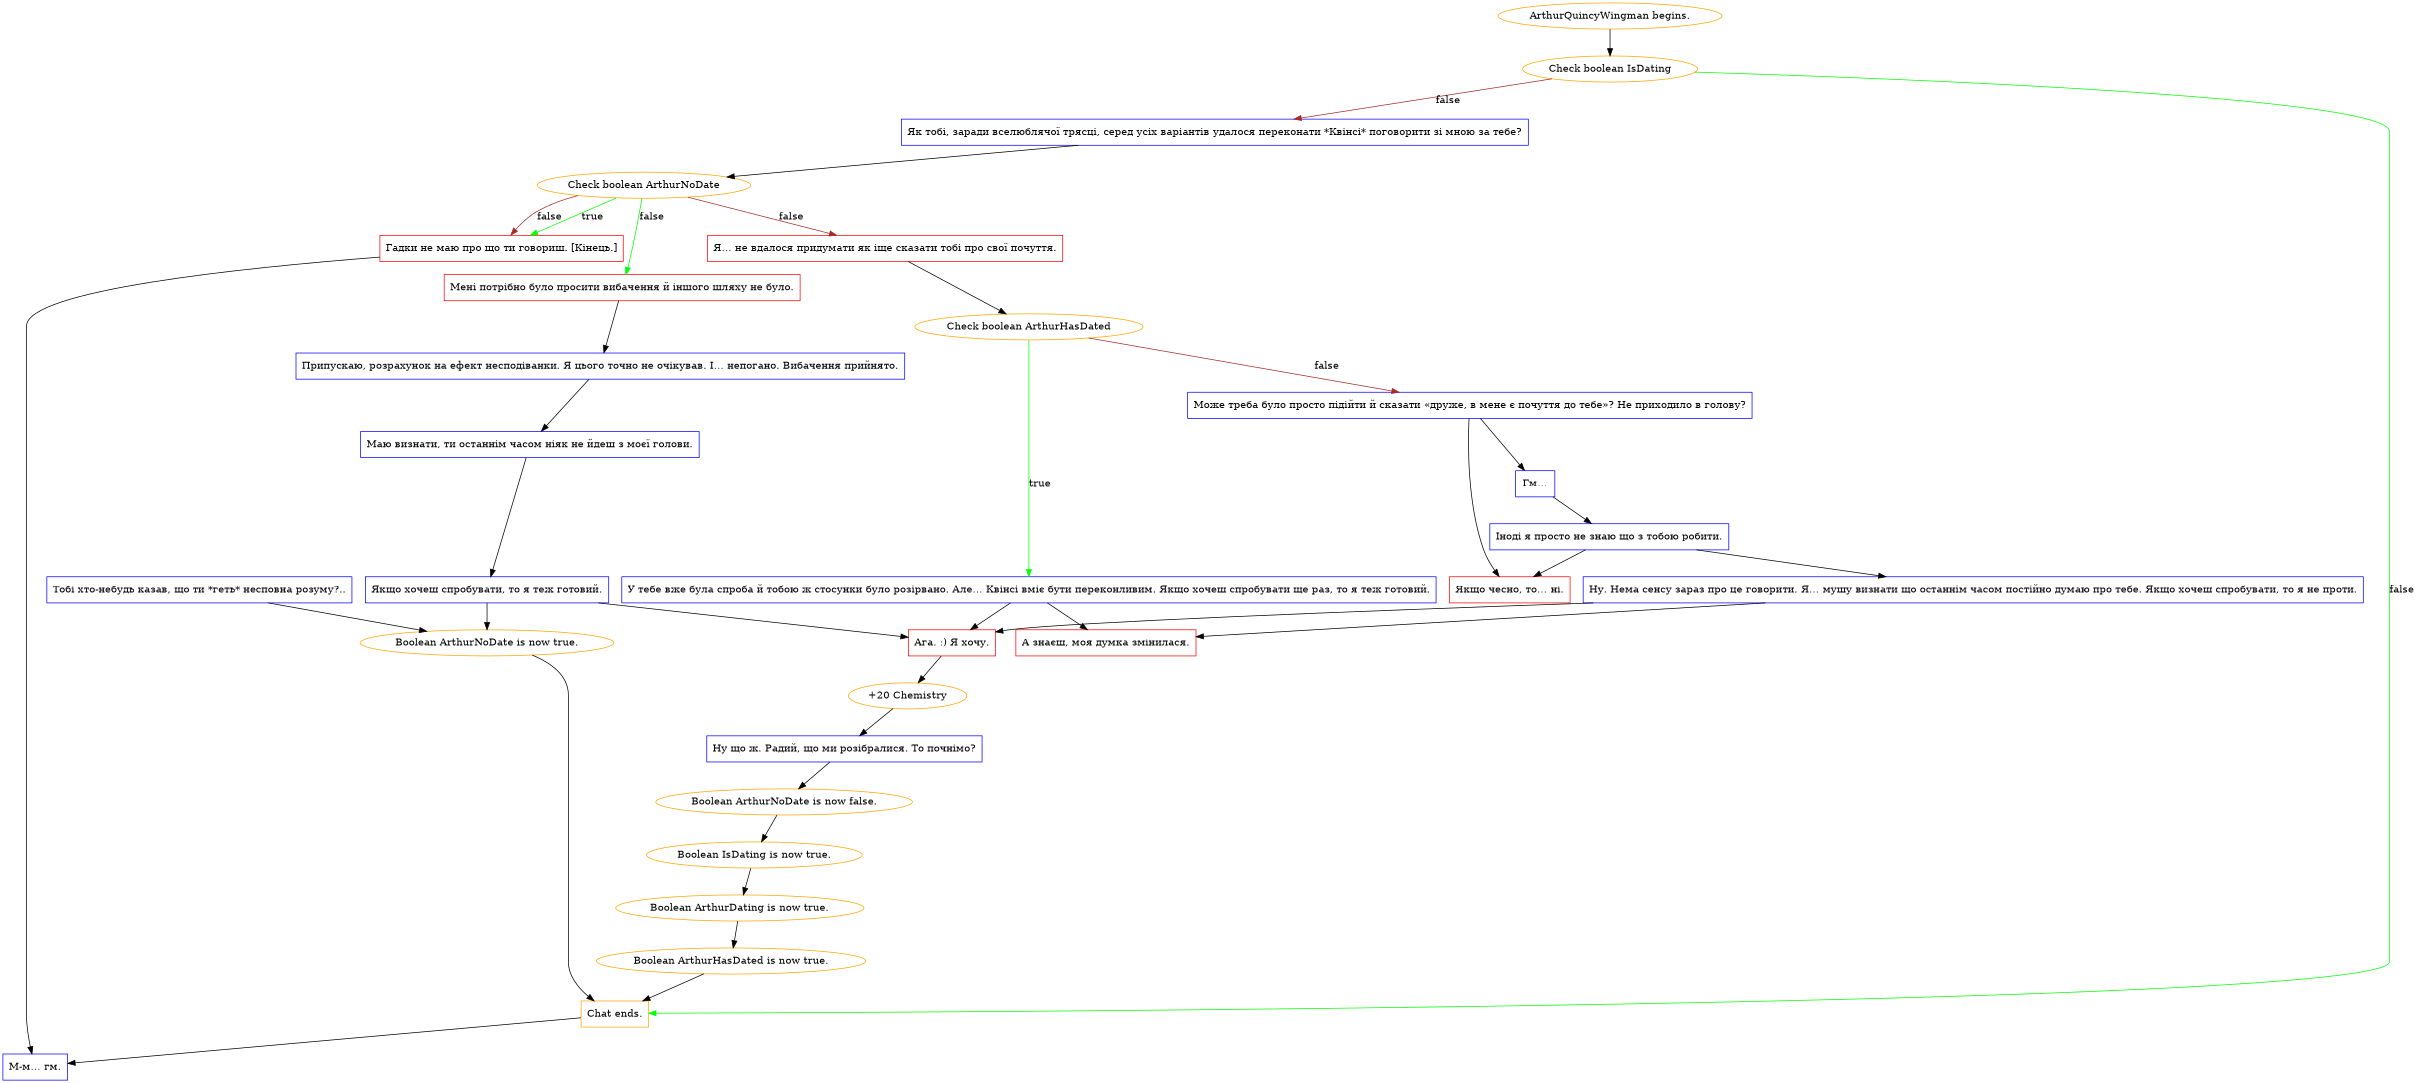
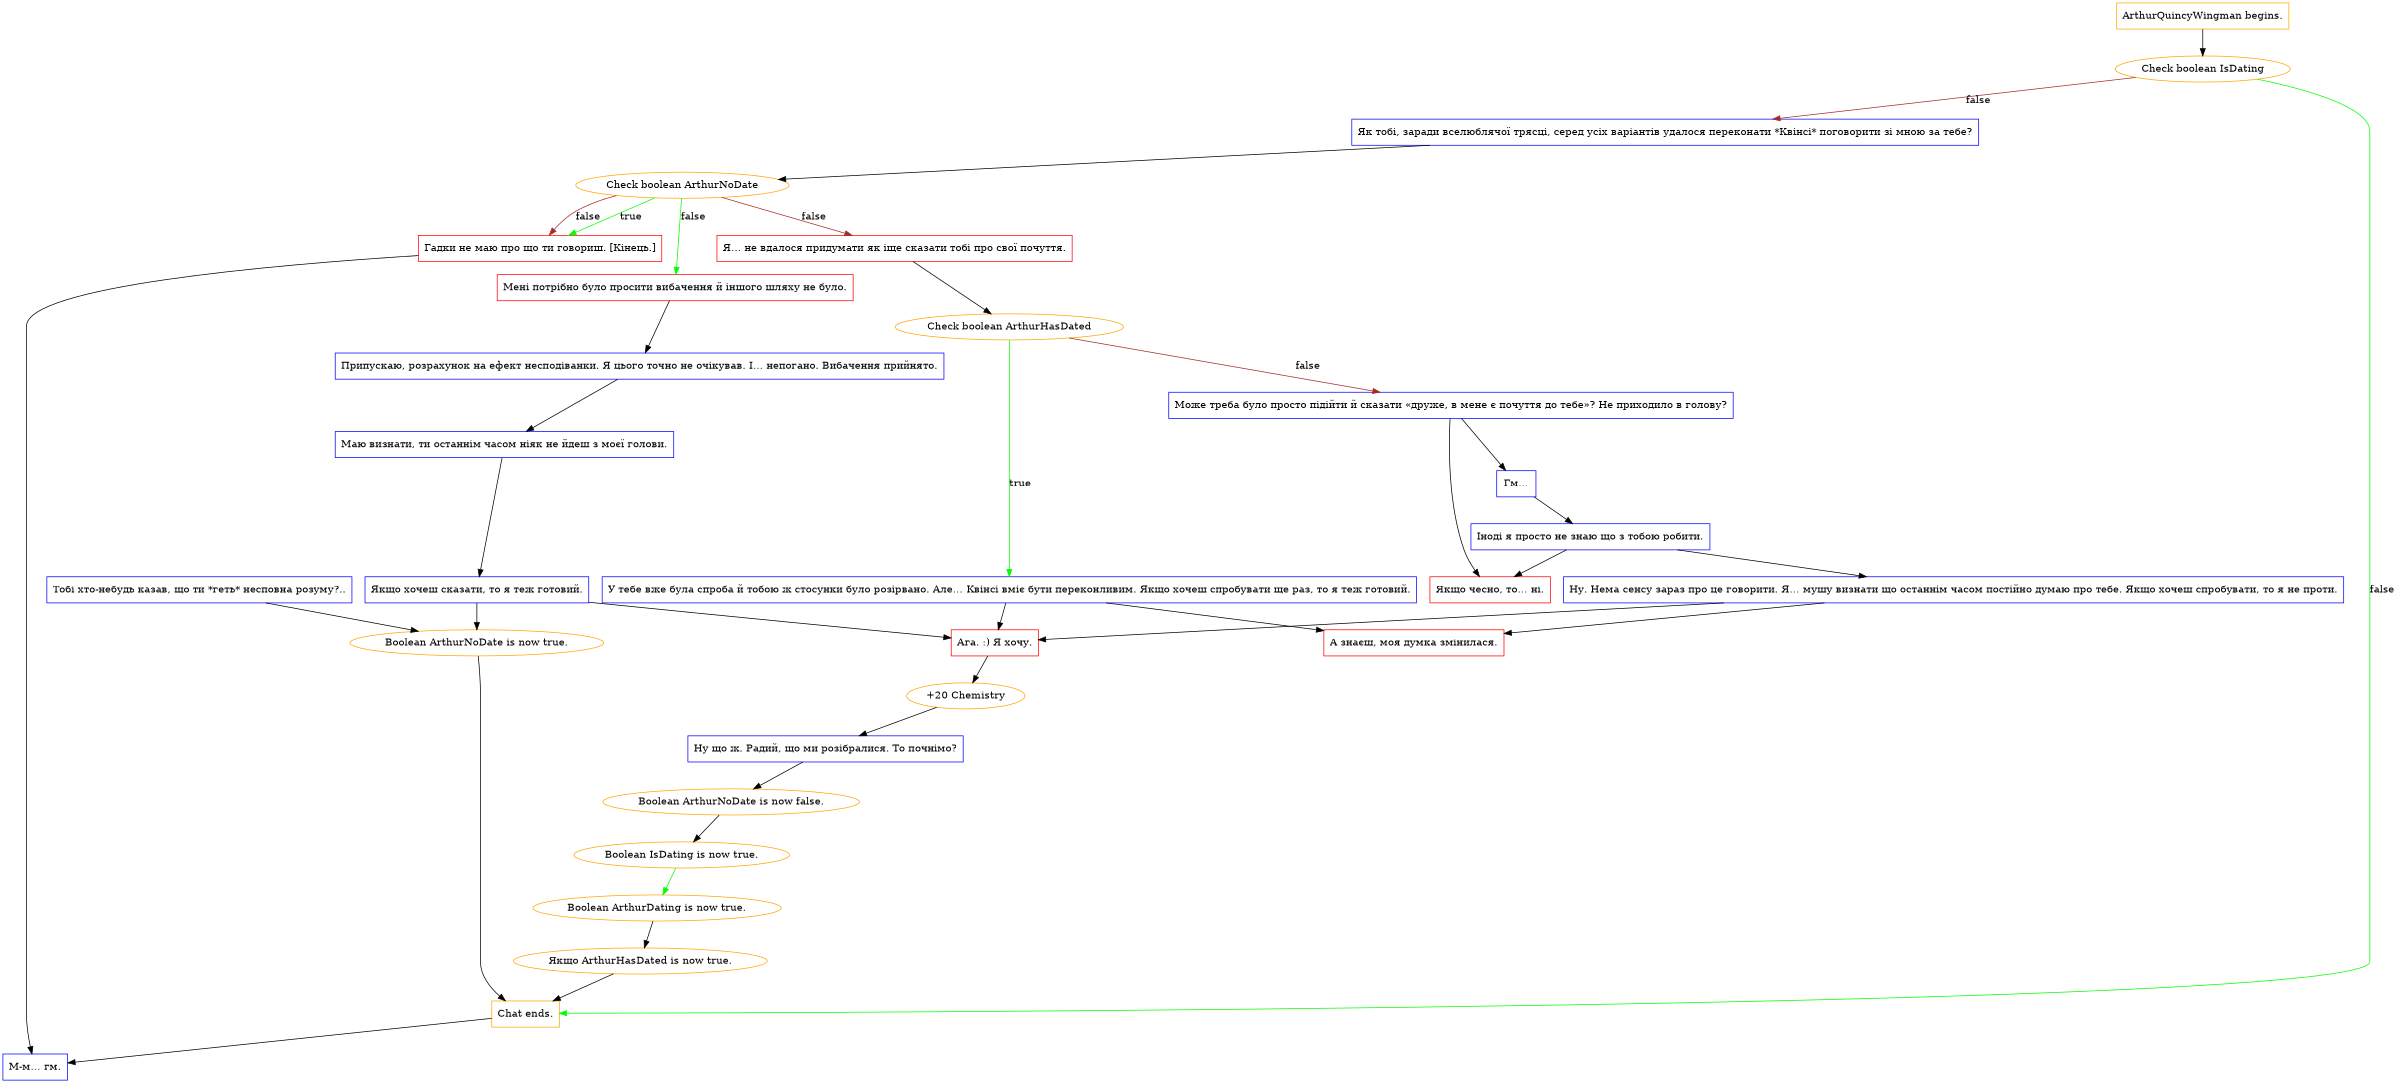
(1610, 16) -> (2203, 16)
(487, 590) -> (477, 590)
(748, 878) -> (671, 878)
(731, 961) -> (640, 961)
